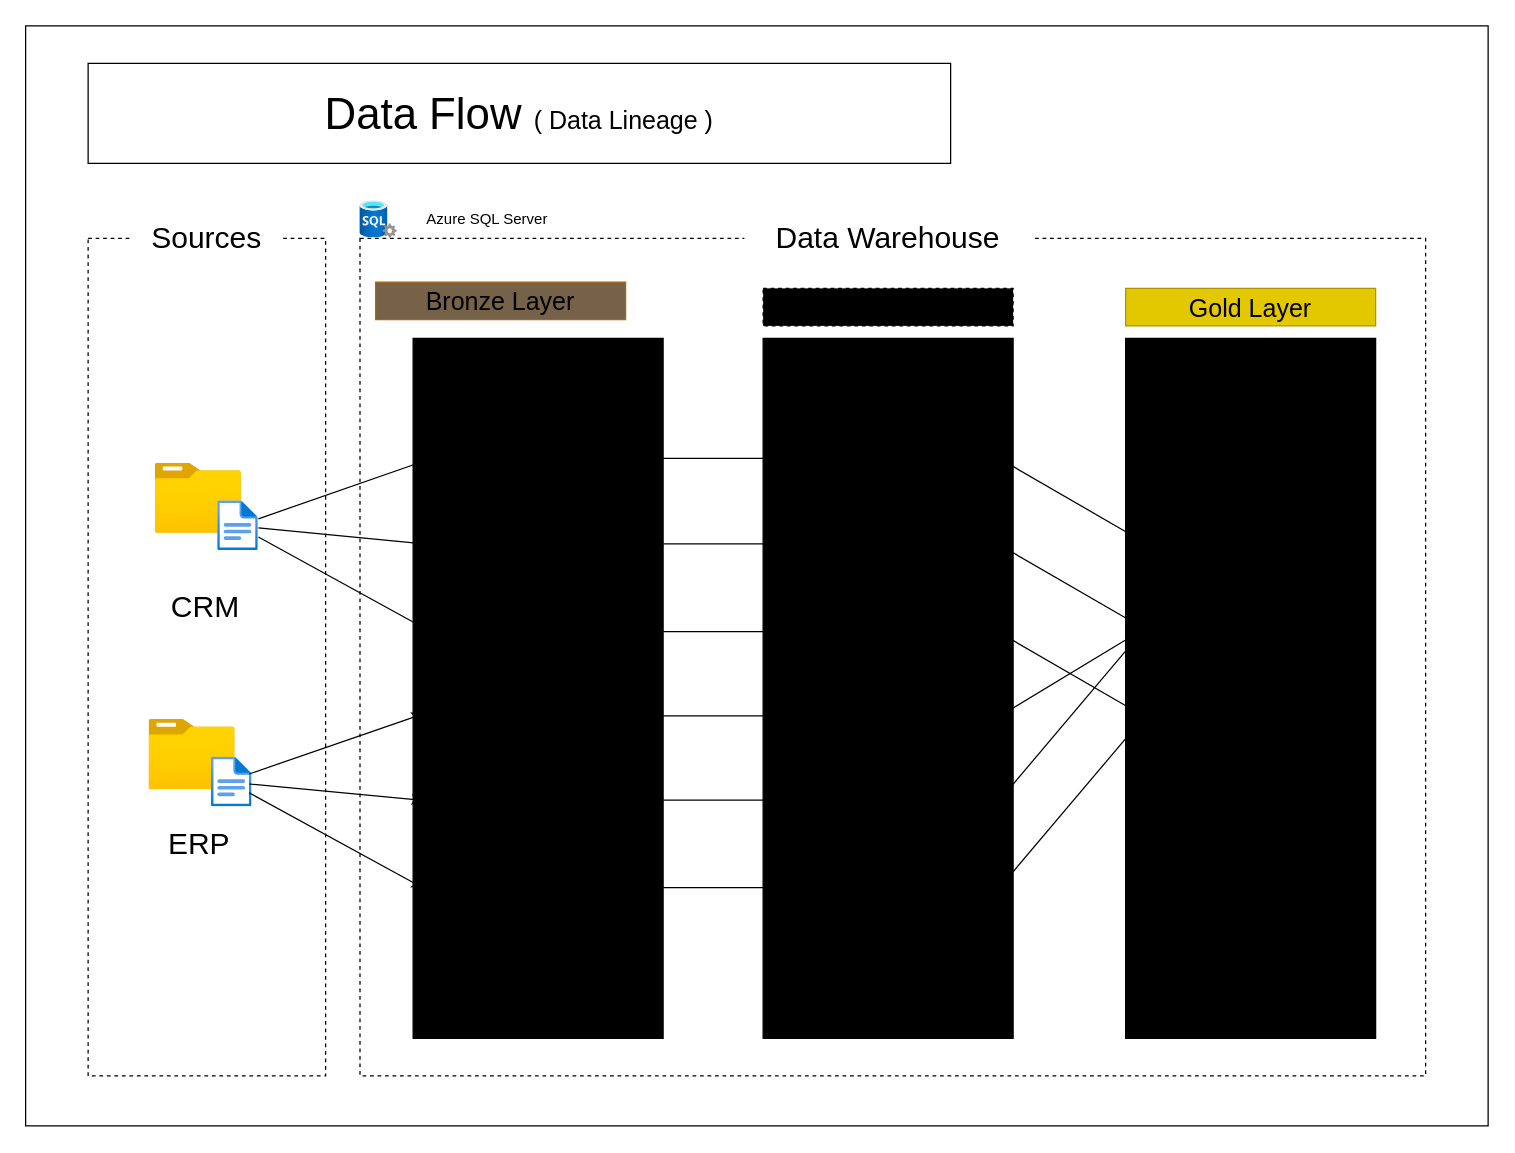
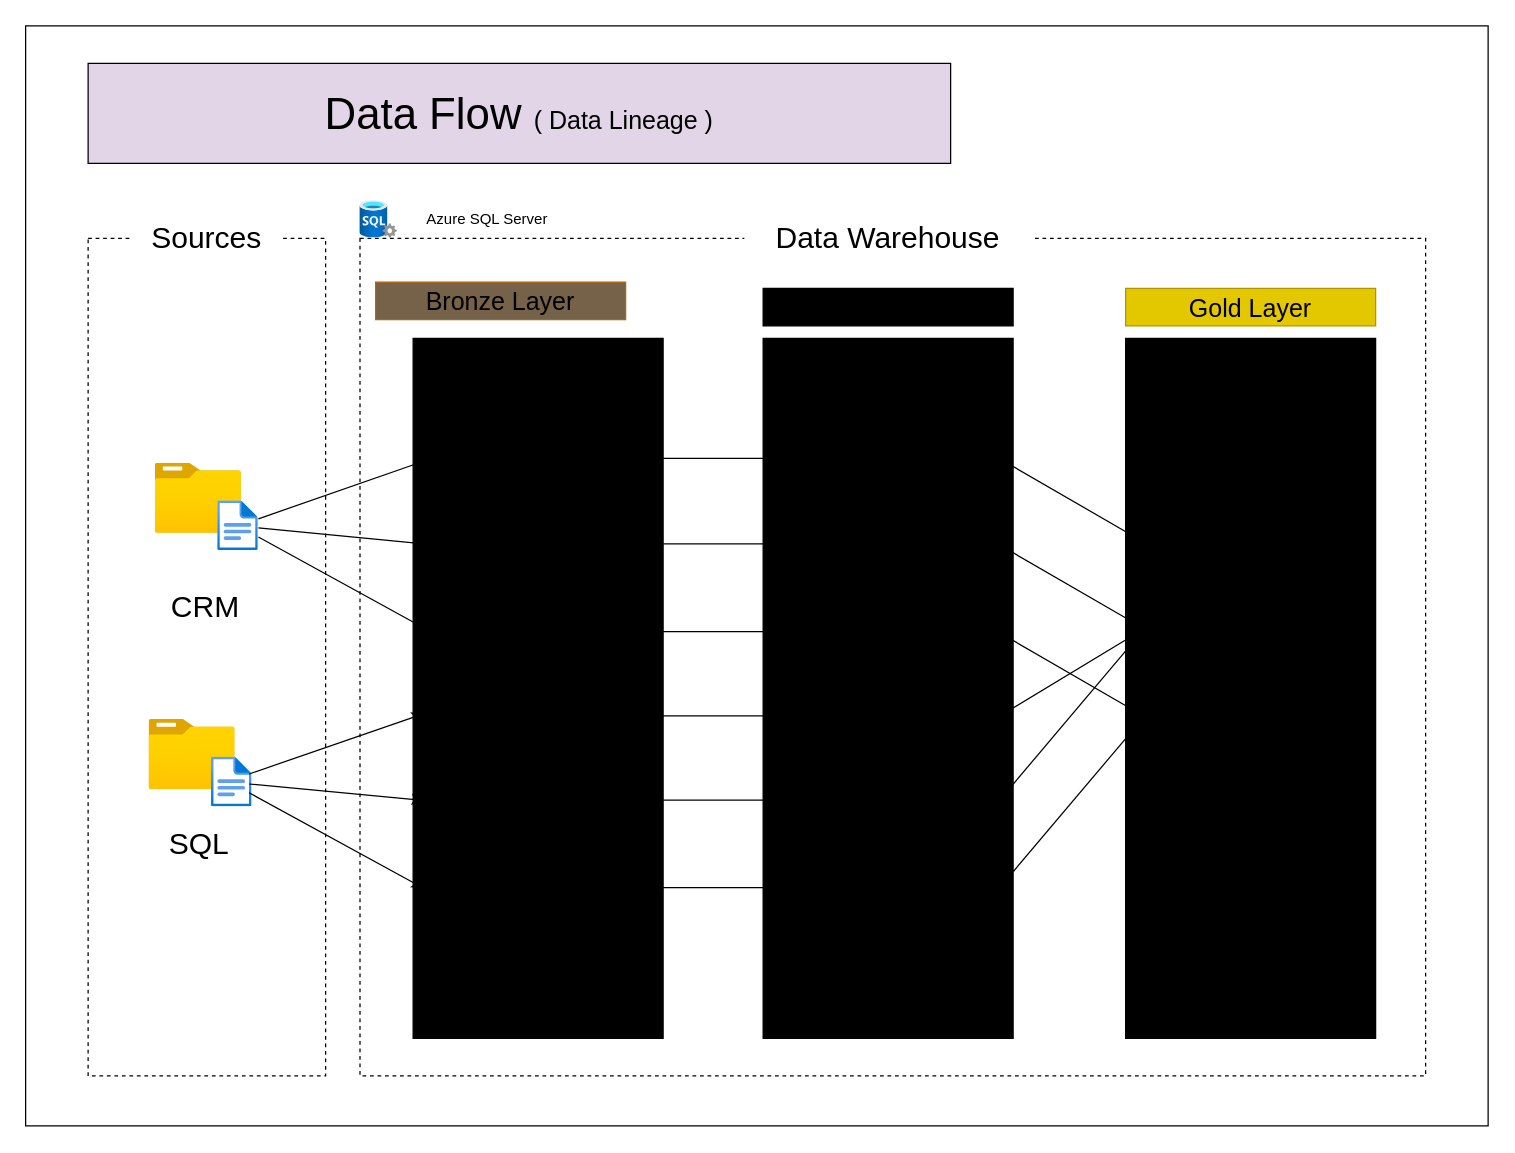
(519, 113) -> (519, 113)
(888, 307) -> (888, 307)
(199, 844) -> (199, 844)
